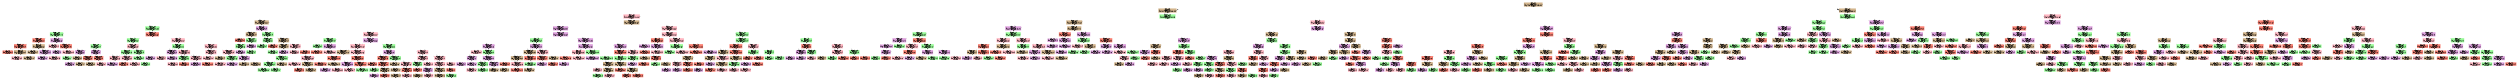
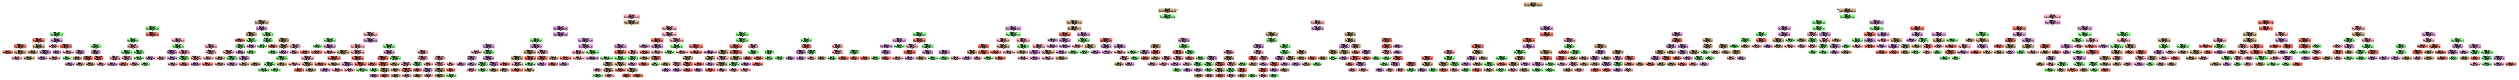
(1398, 52) -> (1398, 52)
